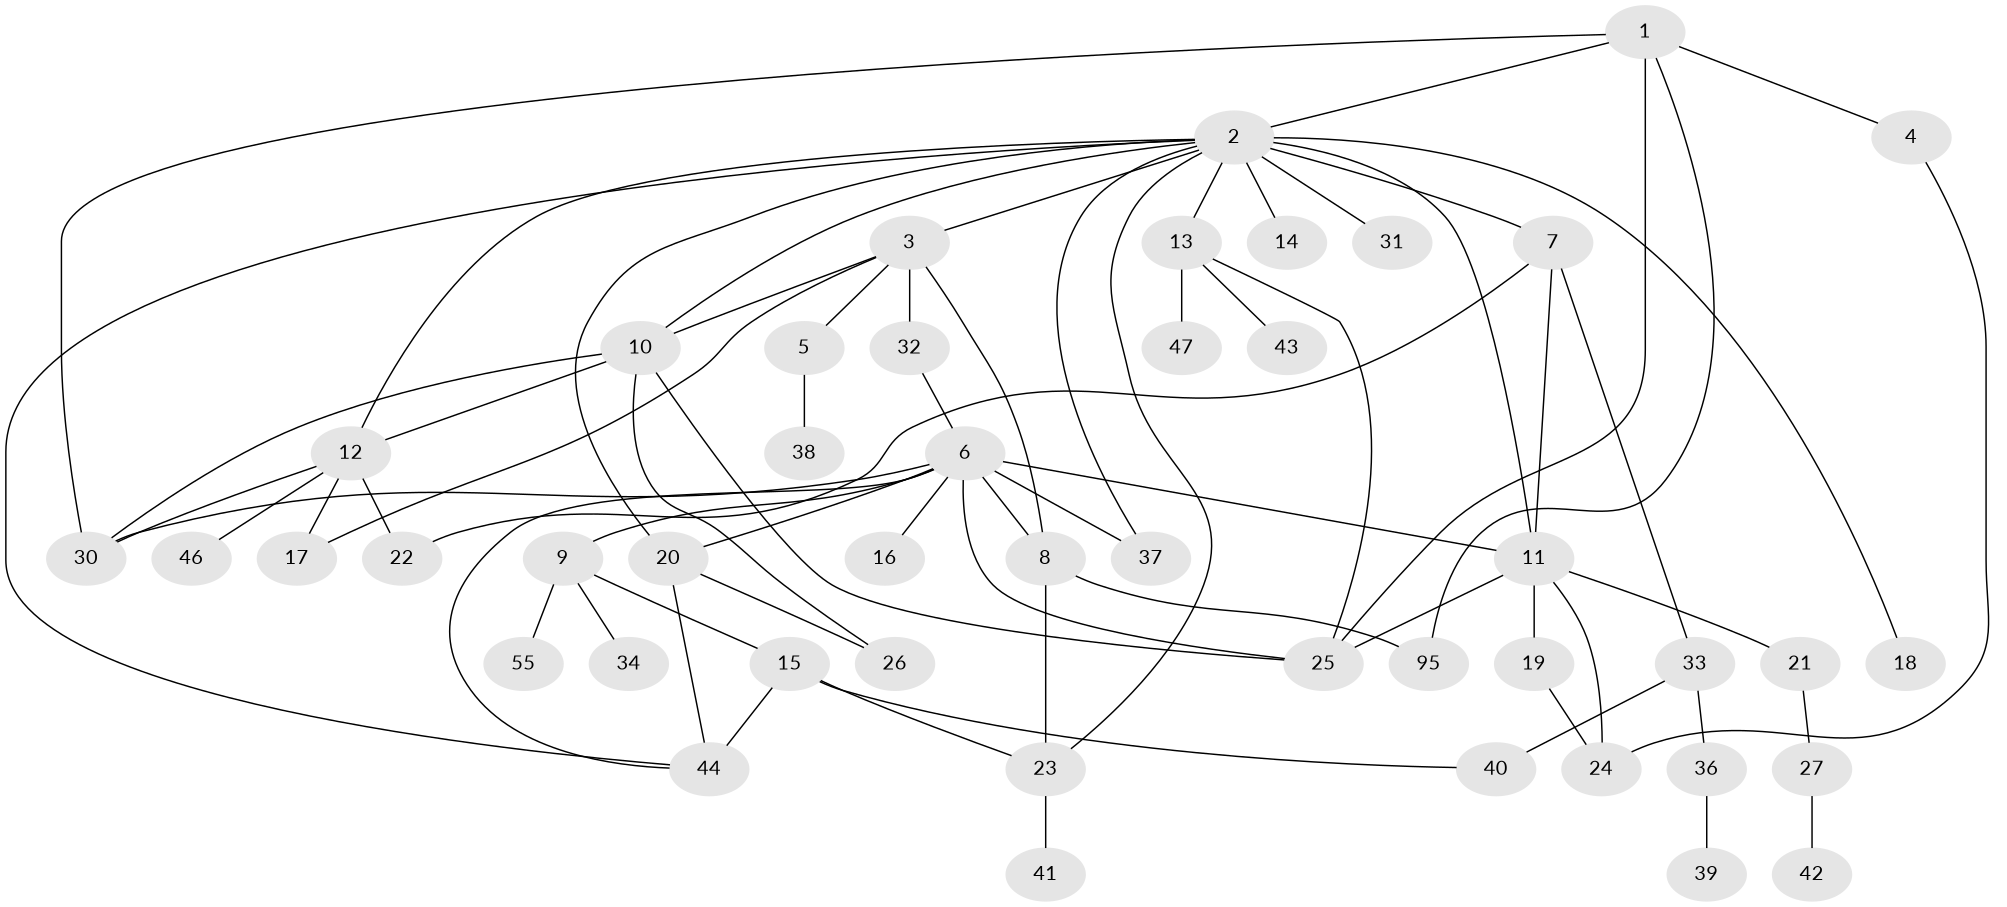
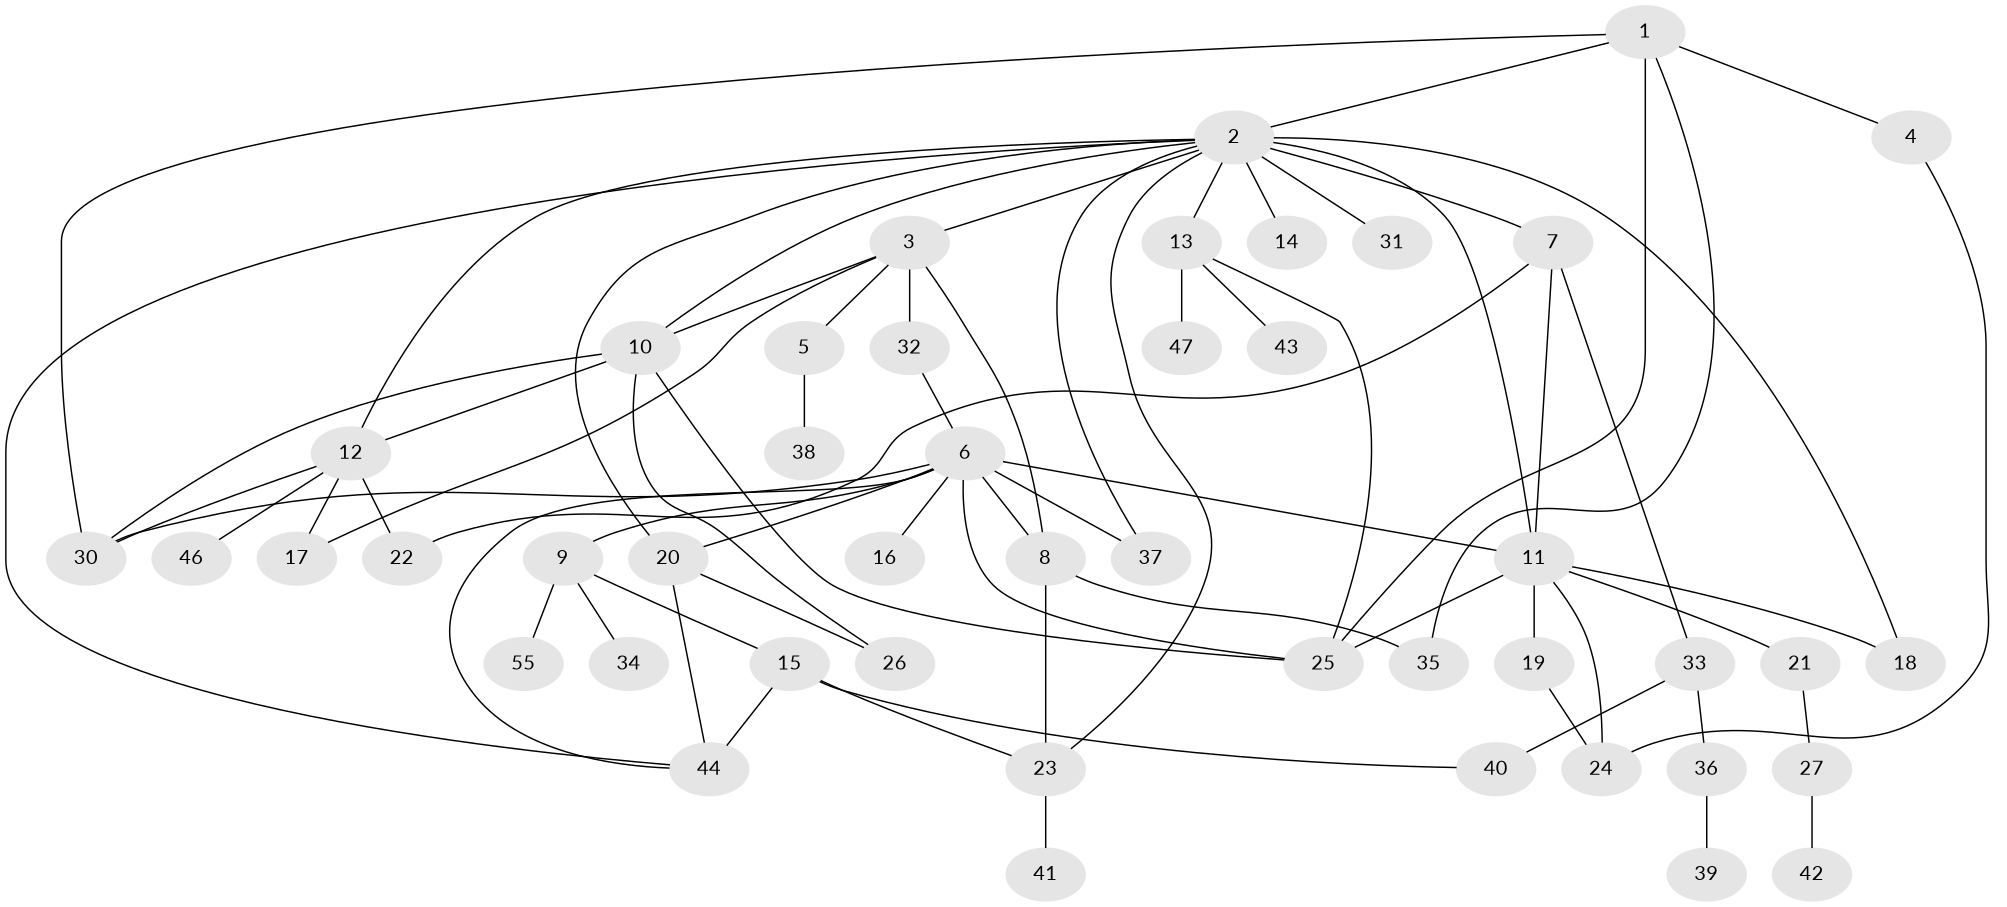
none -> (1726, 600)
(1429, 664) -> (1429, 664)
